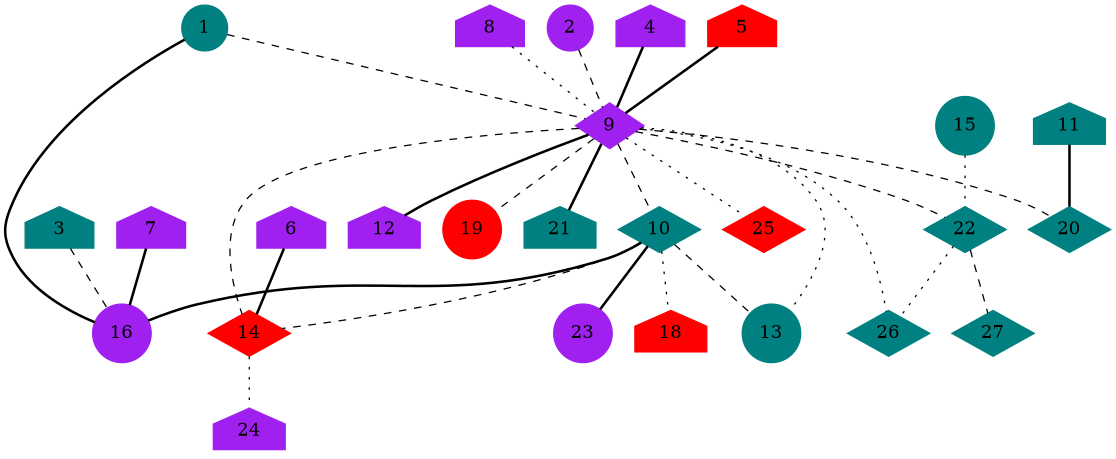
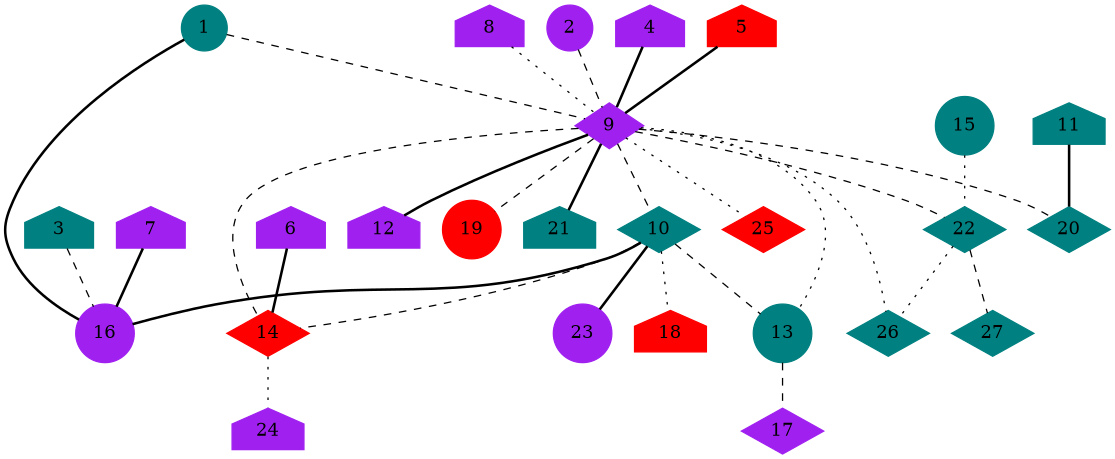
none -> (783, 431)
